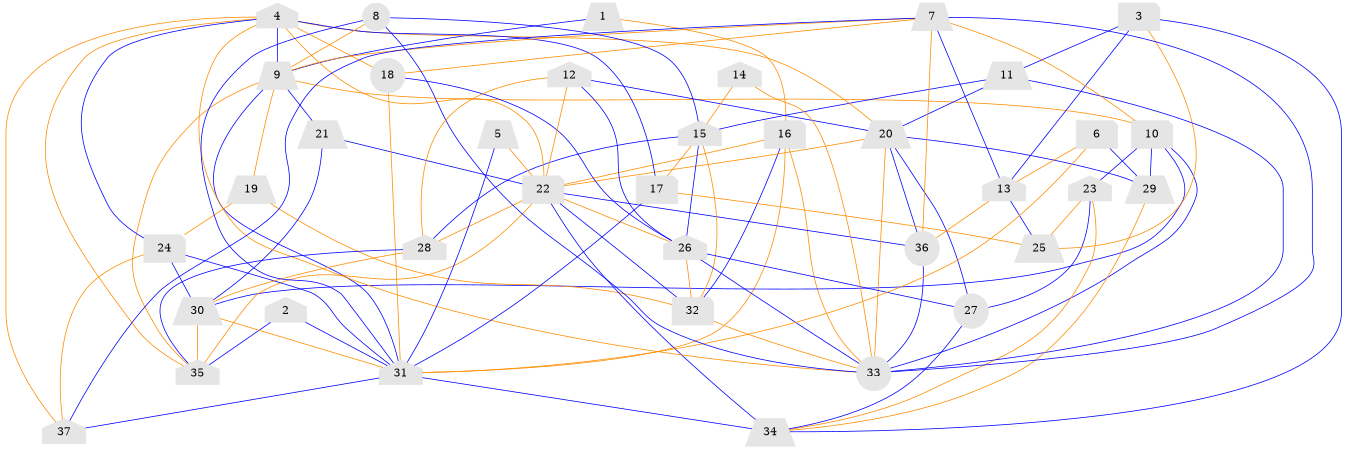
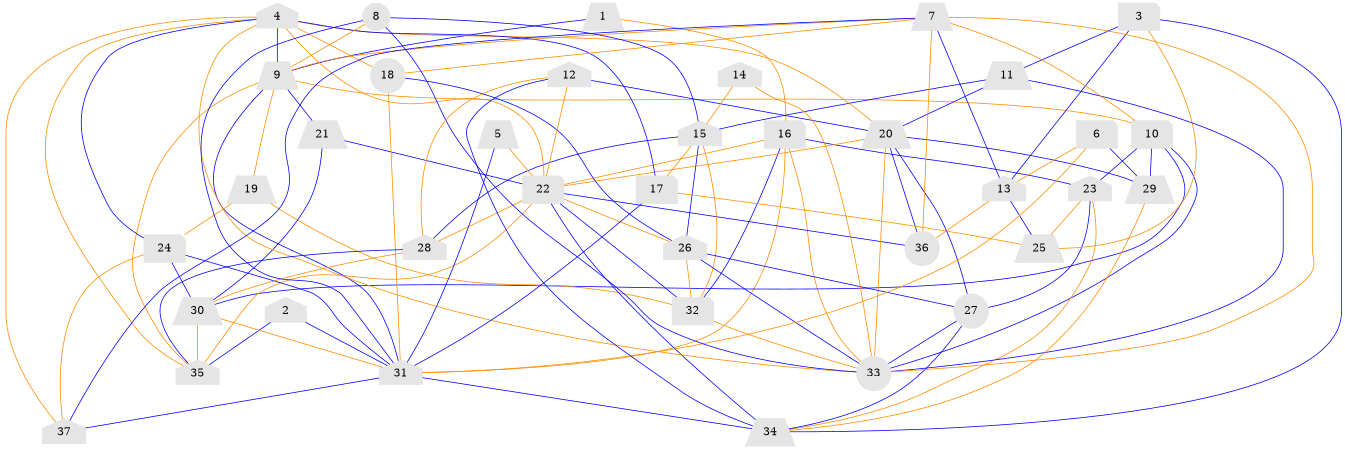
none -> (938, 161)
(618, 164) -> (538, 276)
(1312, 231) -> (1312, 231)
(917, 319) -> (923, 342)
